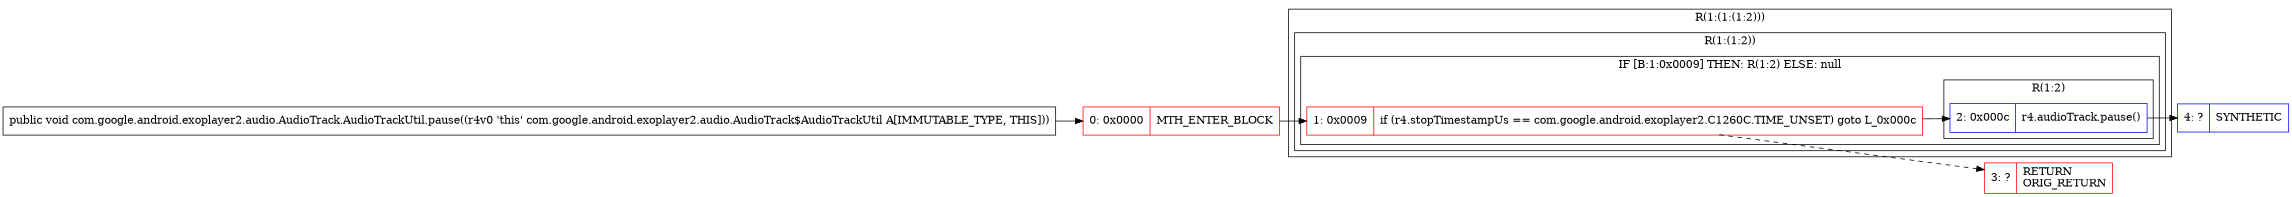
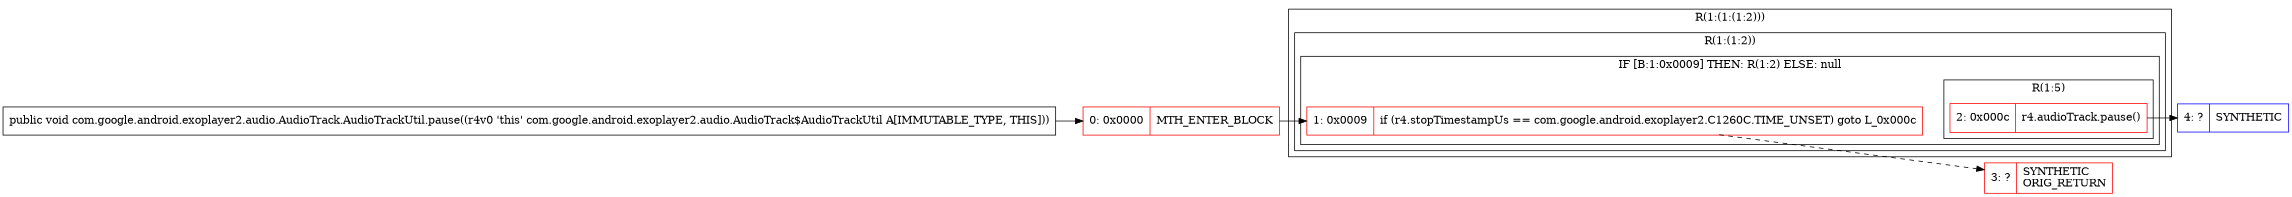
(2049, 89) -> (2049, 89)
(2049, 118) -> (2049, 118)
(1932, 119) -> none
(2047, 172) -> (2056, 172)
